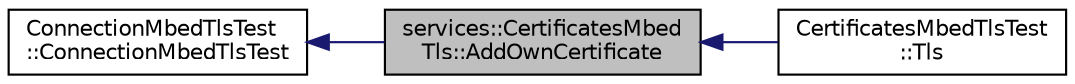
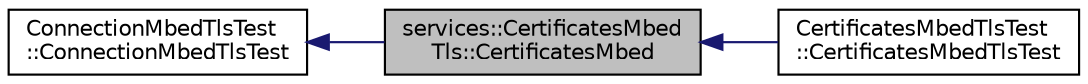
(543, 42) -> (543, 42)
(922, 42) -> (929, 42)
